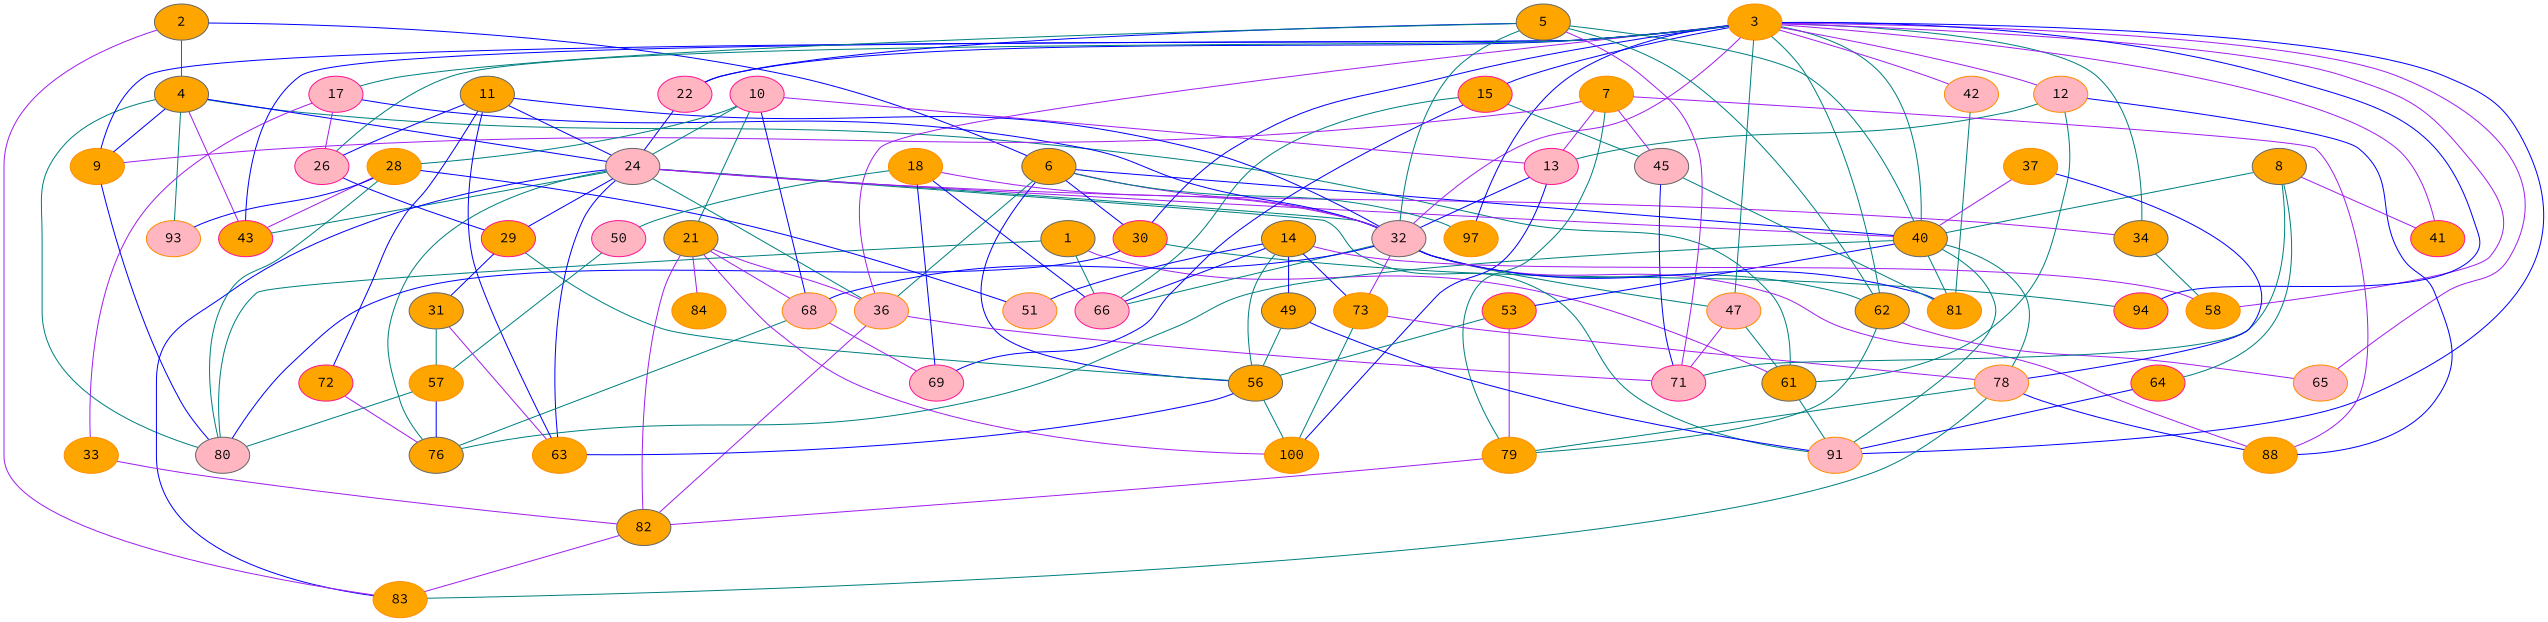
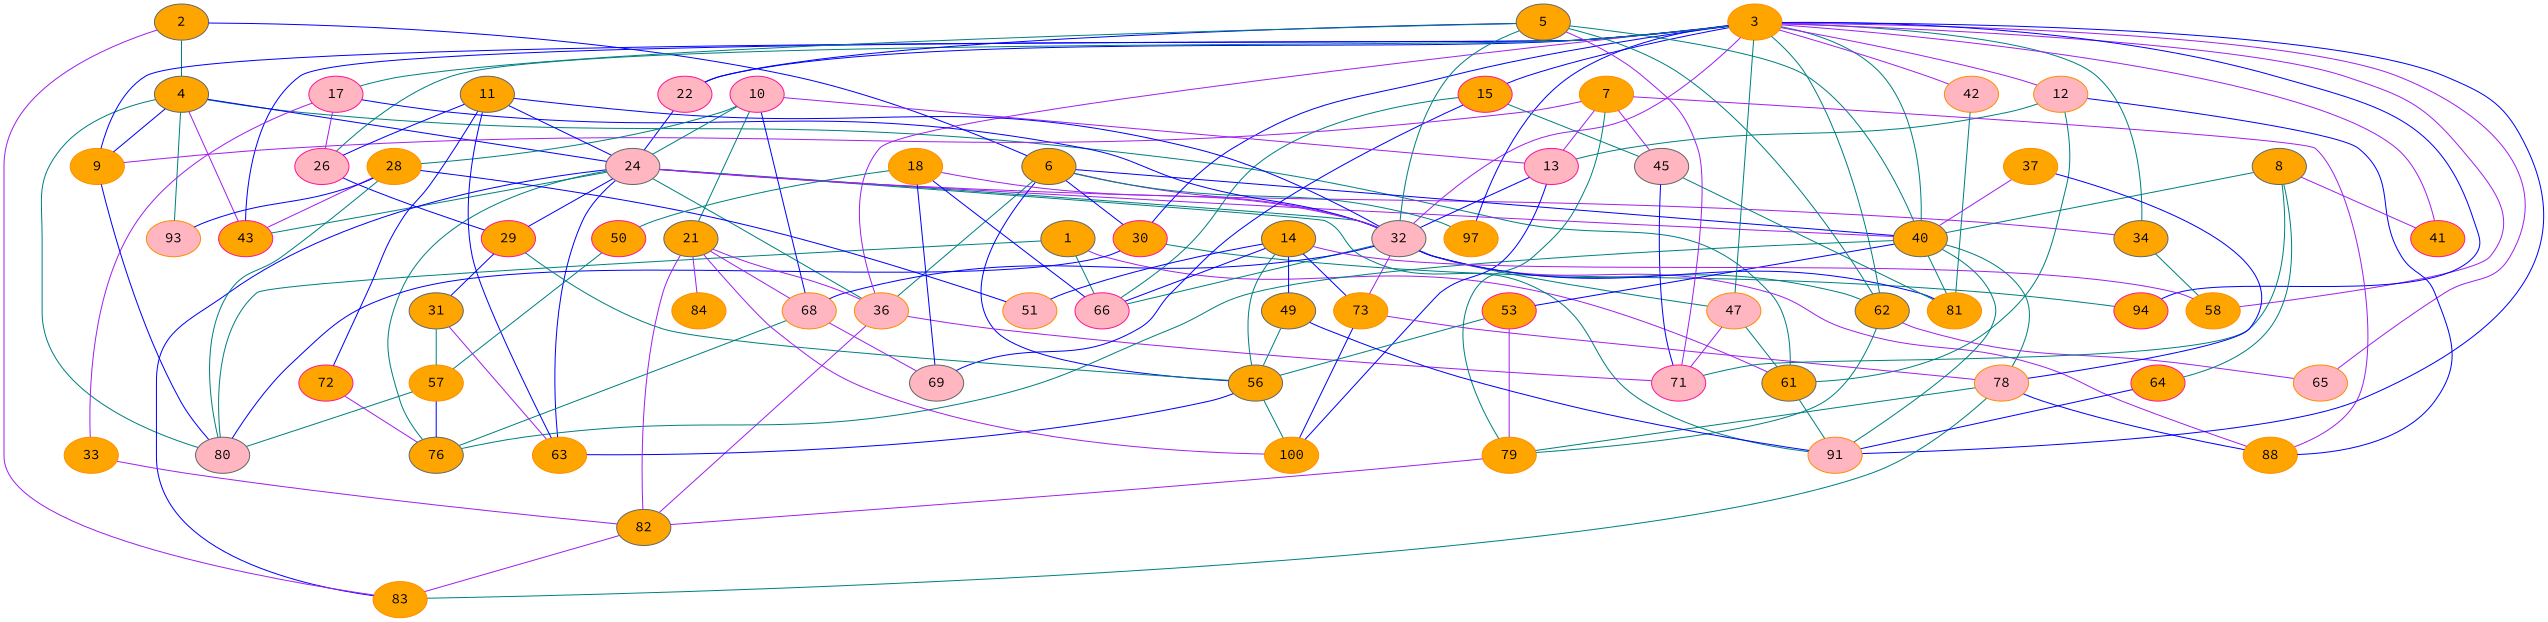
(619, 239) -> (619, 239)
(937, 383) -> (937, 383)
(1326, 383) -> (1326, 383)
